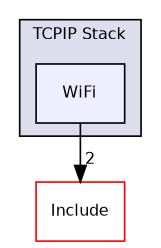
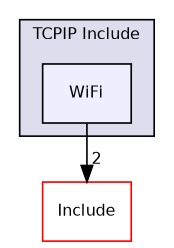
(80, 35) -> (87, 35)
